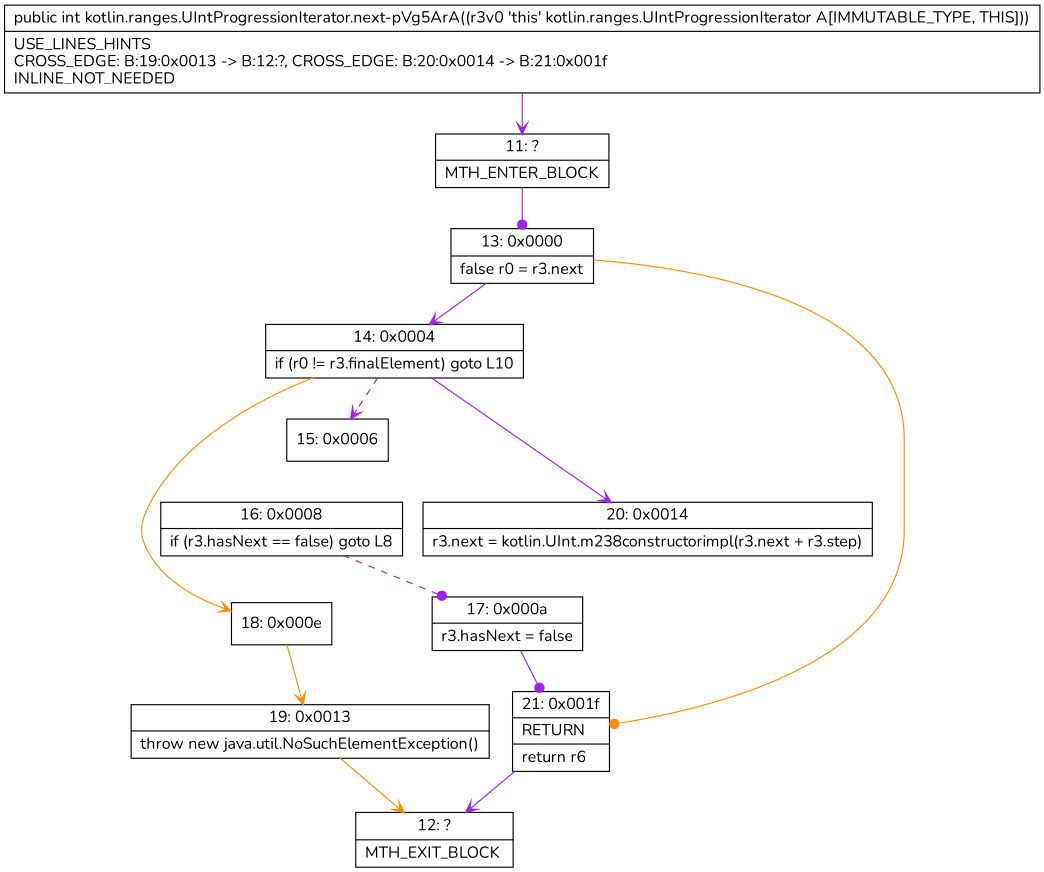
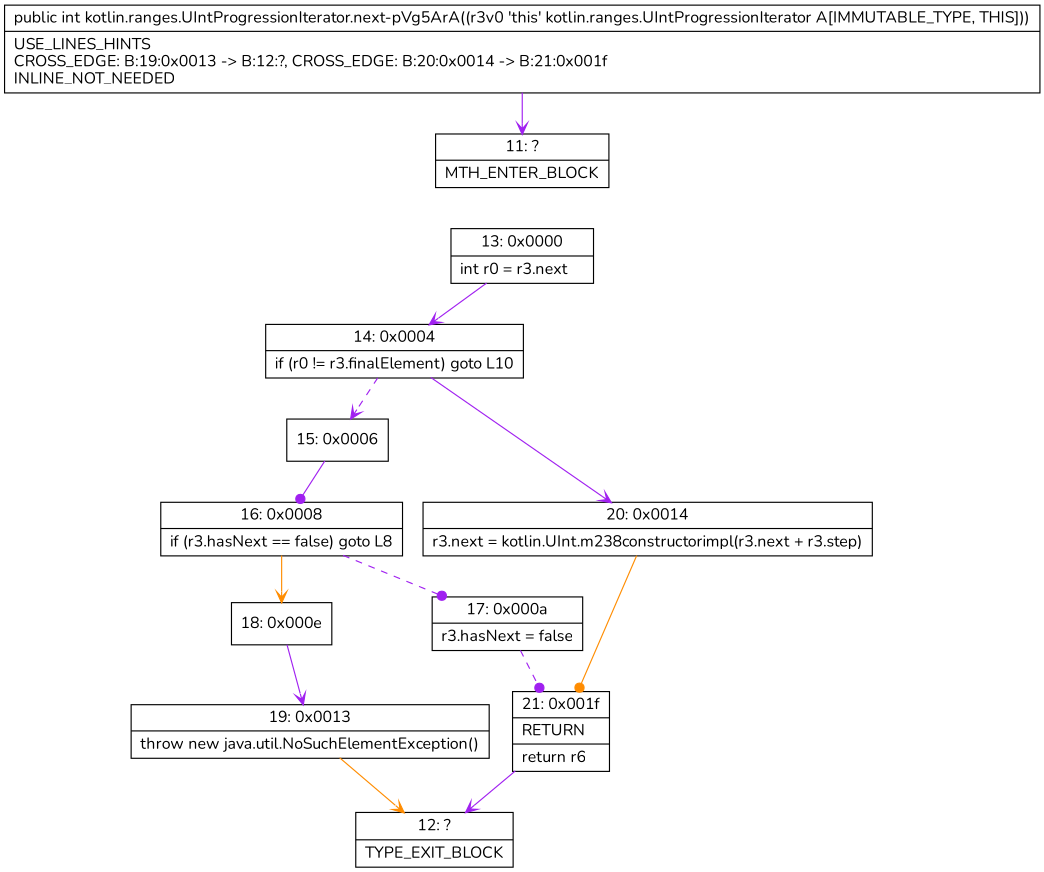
(522, 204) -> none
(522, 269) -> (514, 269)
(904, 475) -> (609, 619)
(169, 476) -> (282, 573)
none -> (314, 478)
(529, 667) -> (529, 667)
(294, 669) -> (294, 669)
(433, 853) -> (434, 853)
